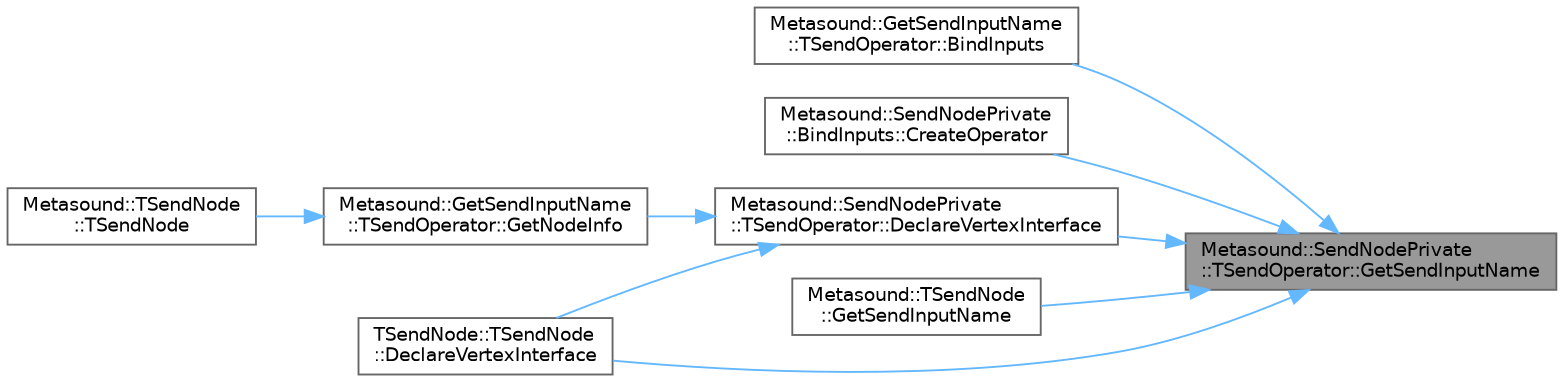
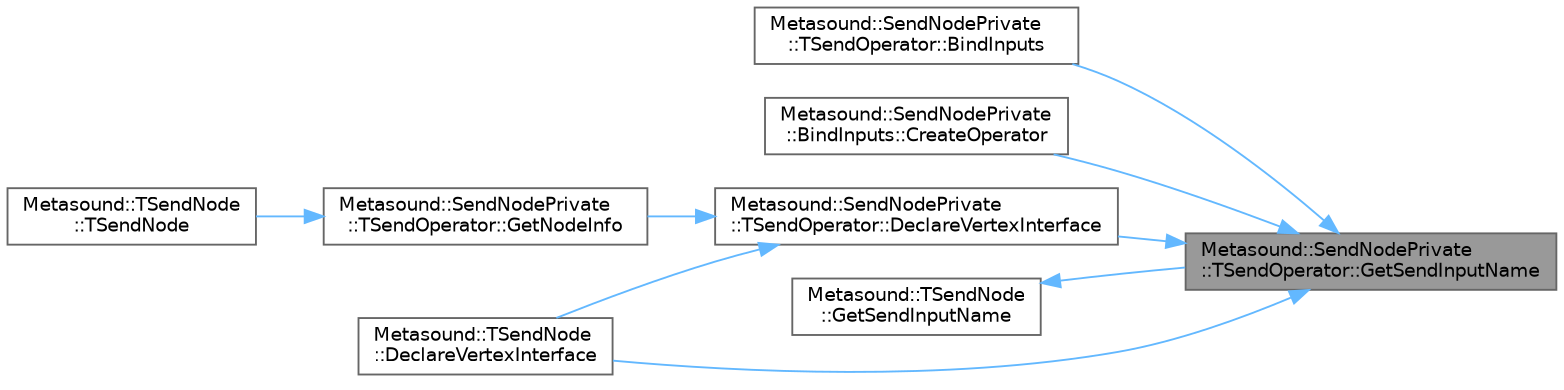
(917, 36) -> (917, 36)
(486, 216) -> (486, 216)
(1116, 300) -> (1123, 274)
(486, 346) -> (486, 346)
